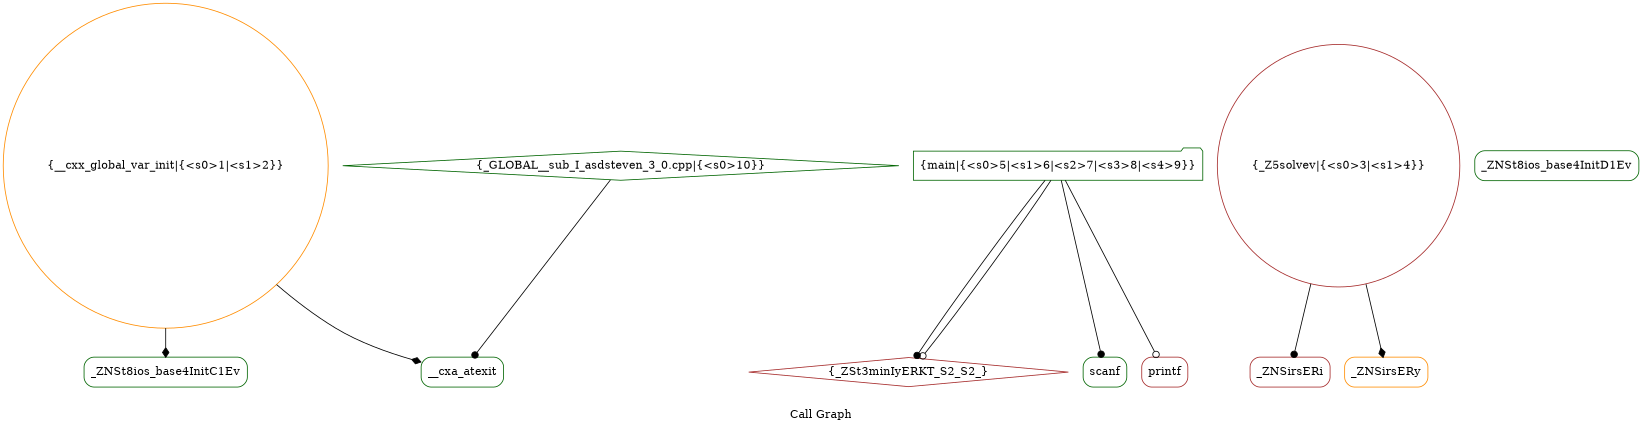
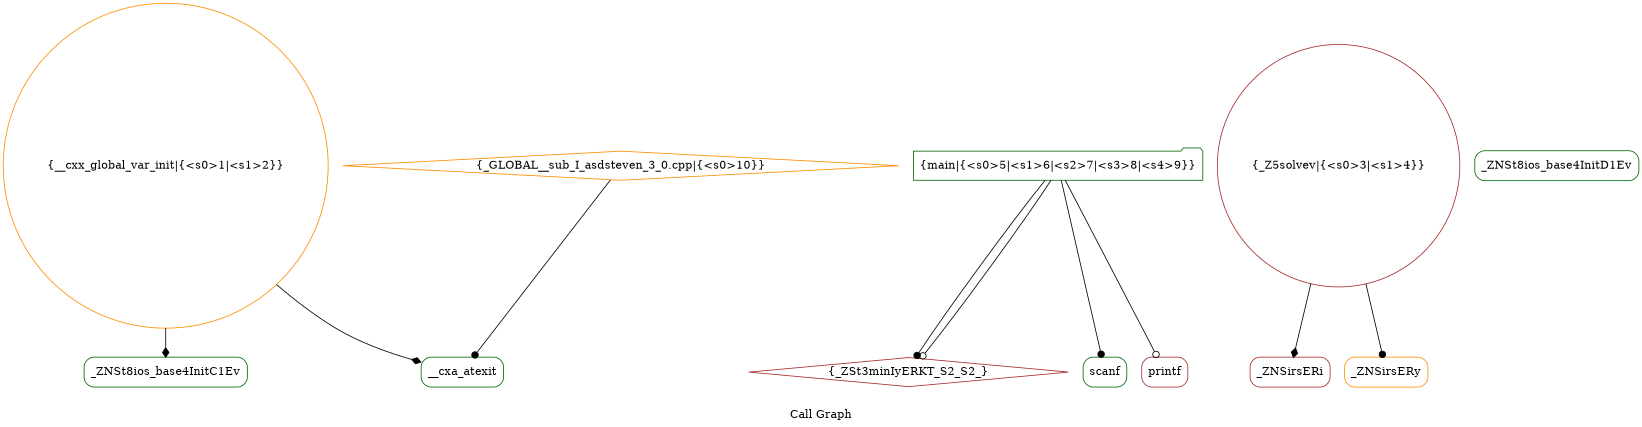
(621, 166) -> (621, 166)
(1303, 318) -> (1303, 318)
(1374, 318) -> (1374, 318)
